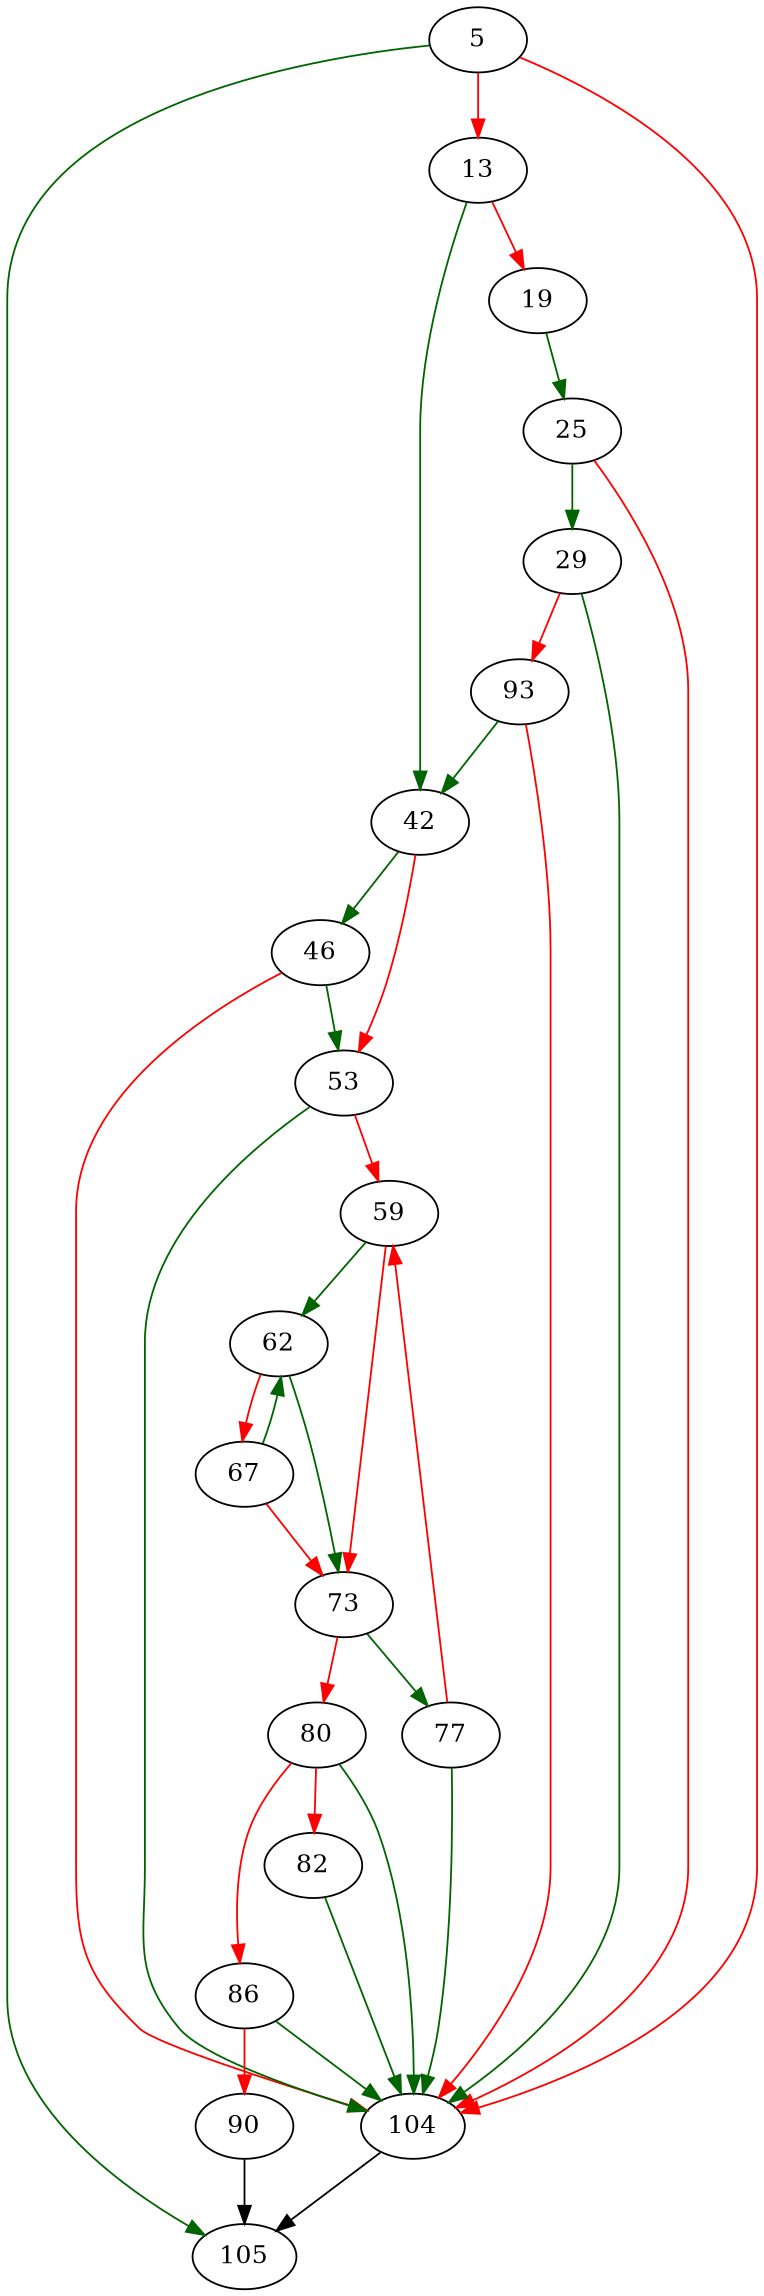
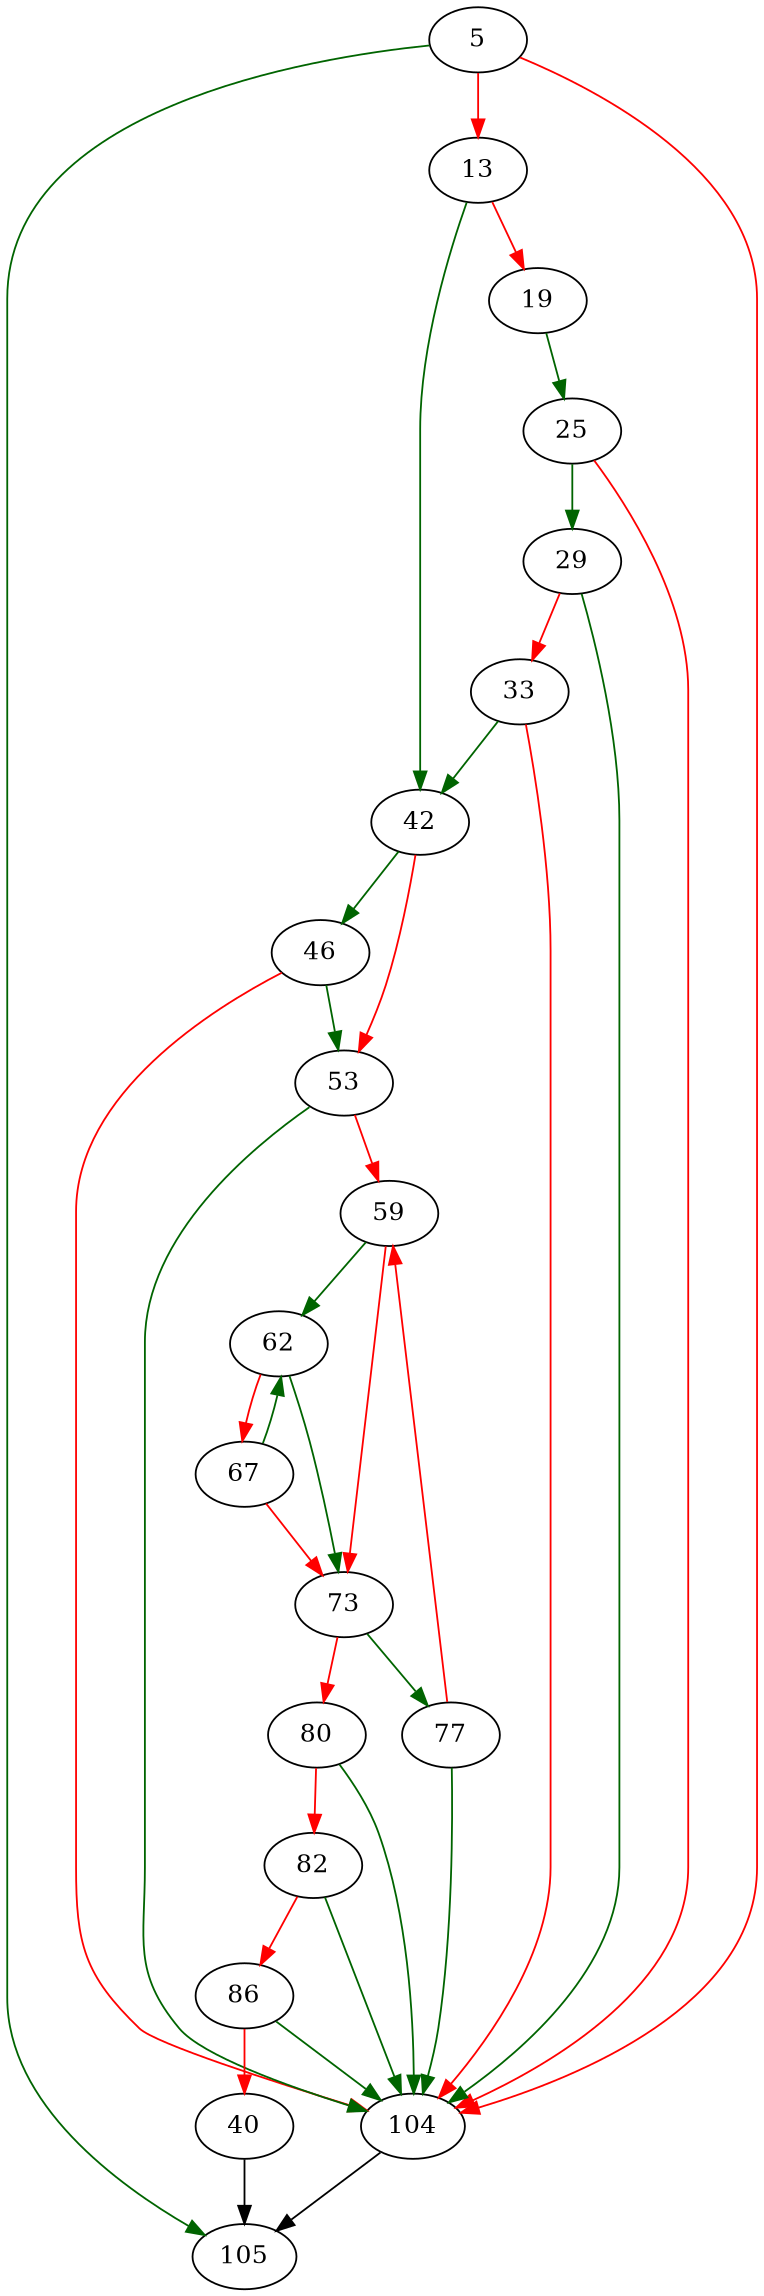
(520, 692) -> (520, 692)
(244, 1847) -> (283, 1923)
(244, 2126) -> (244, 2126)
